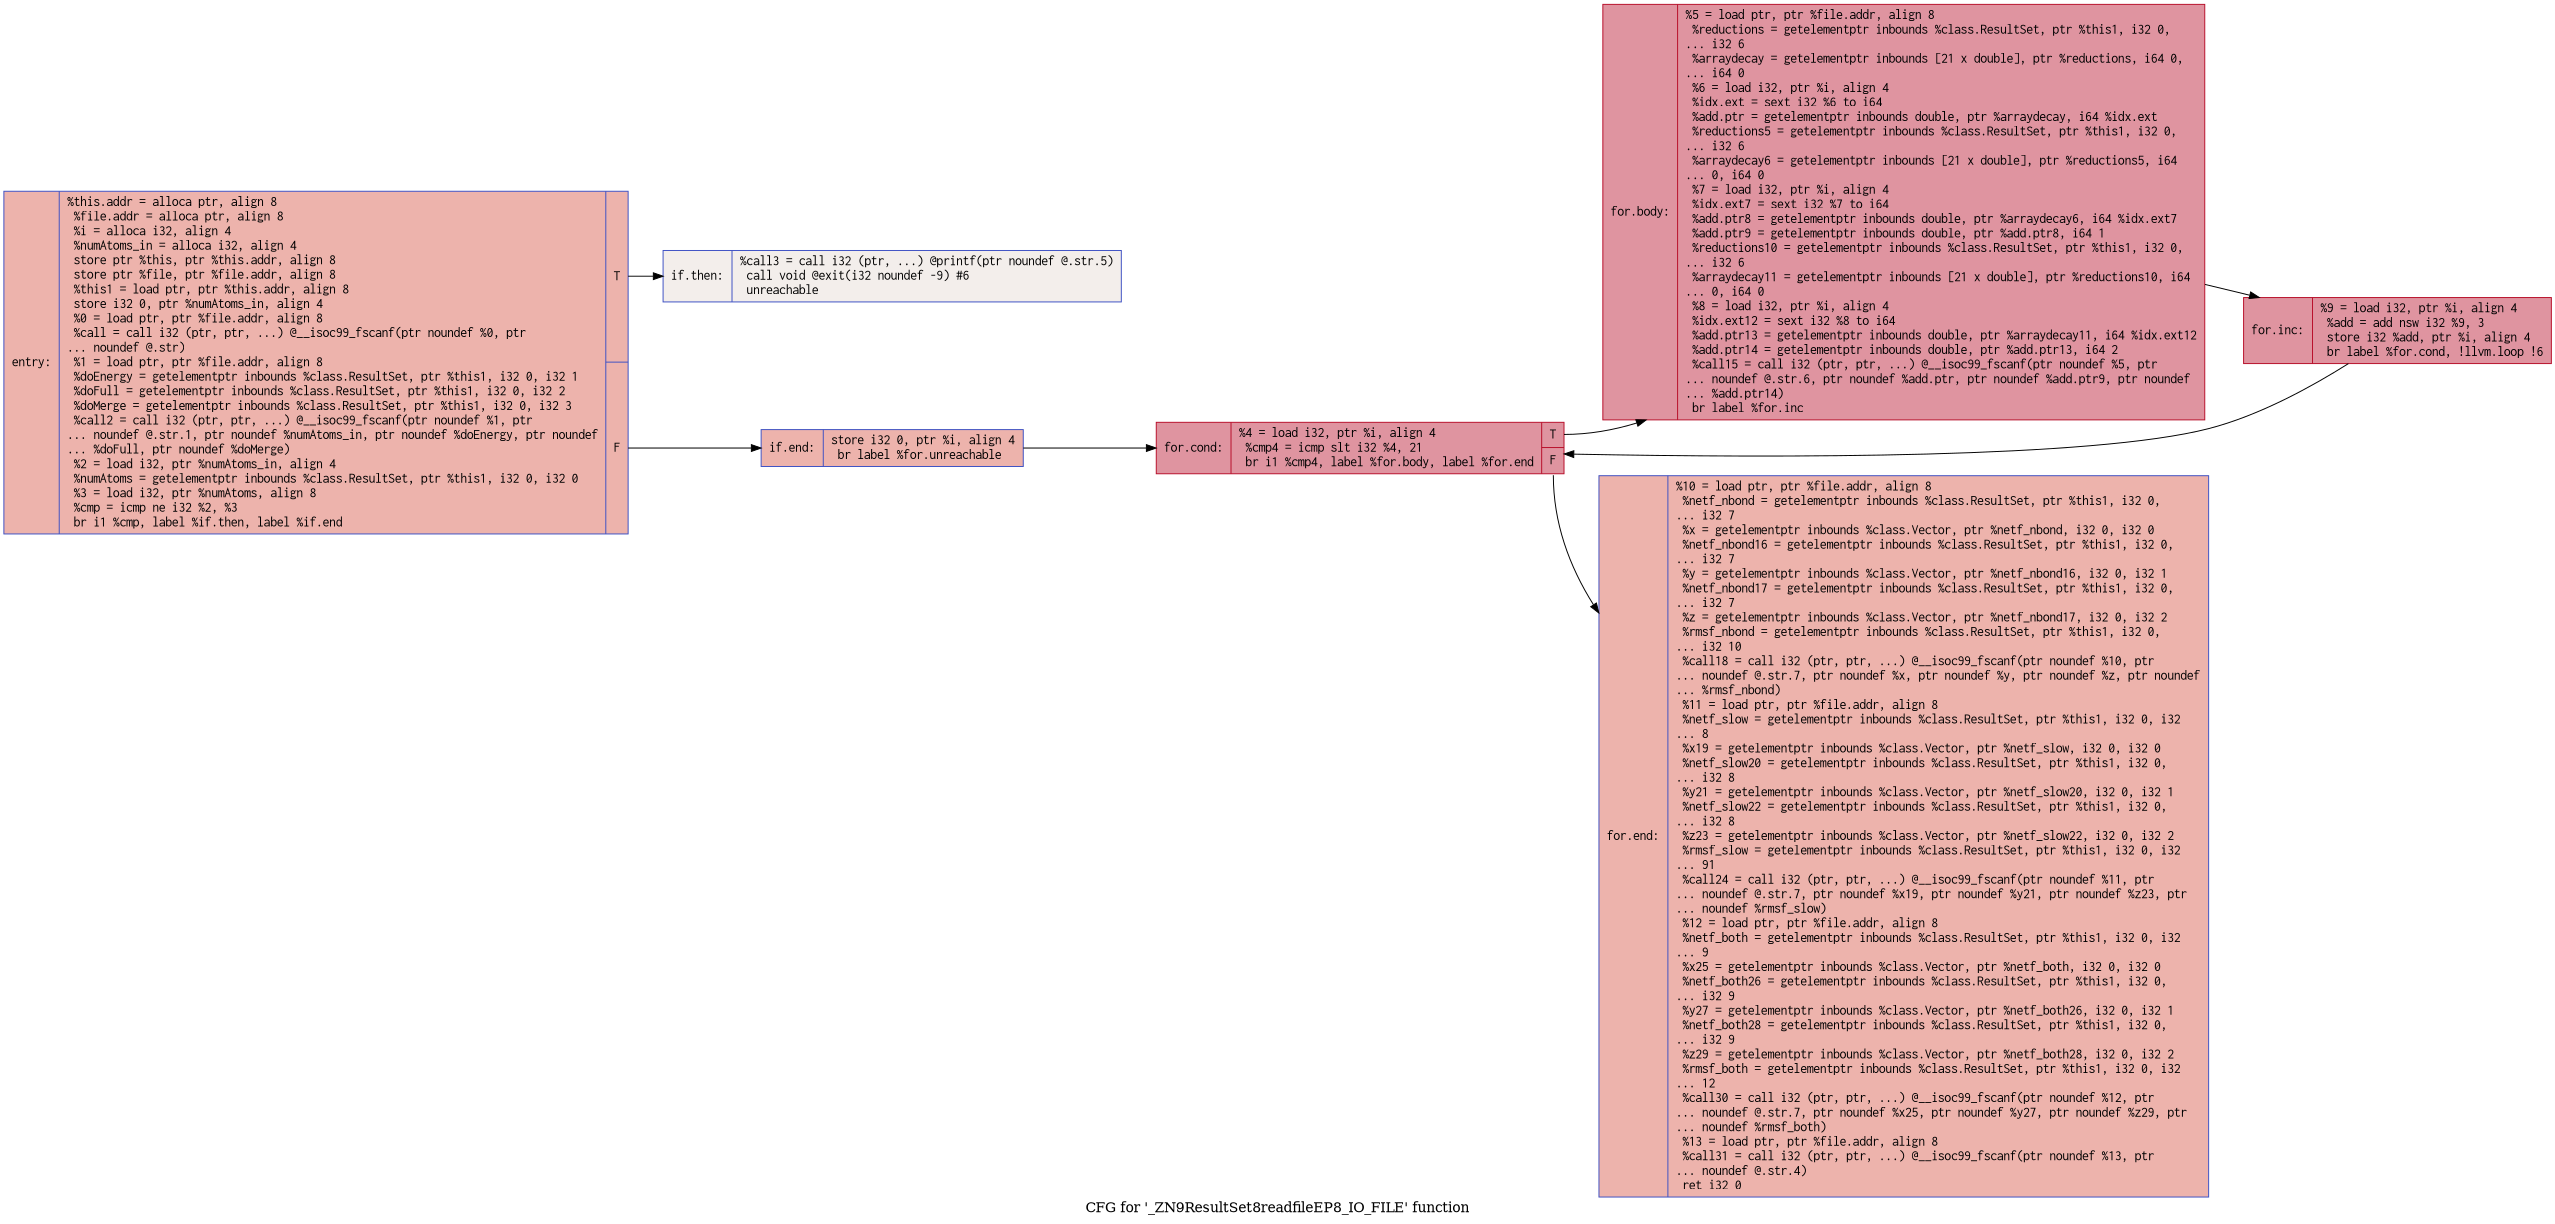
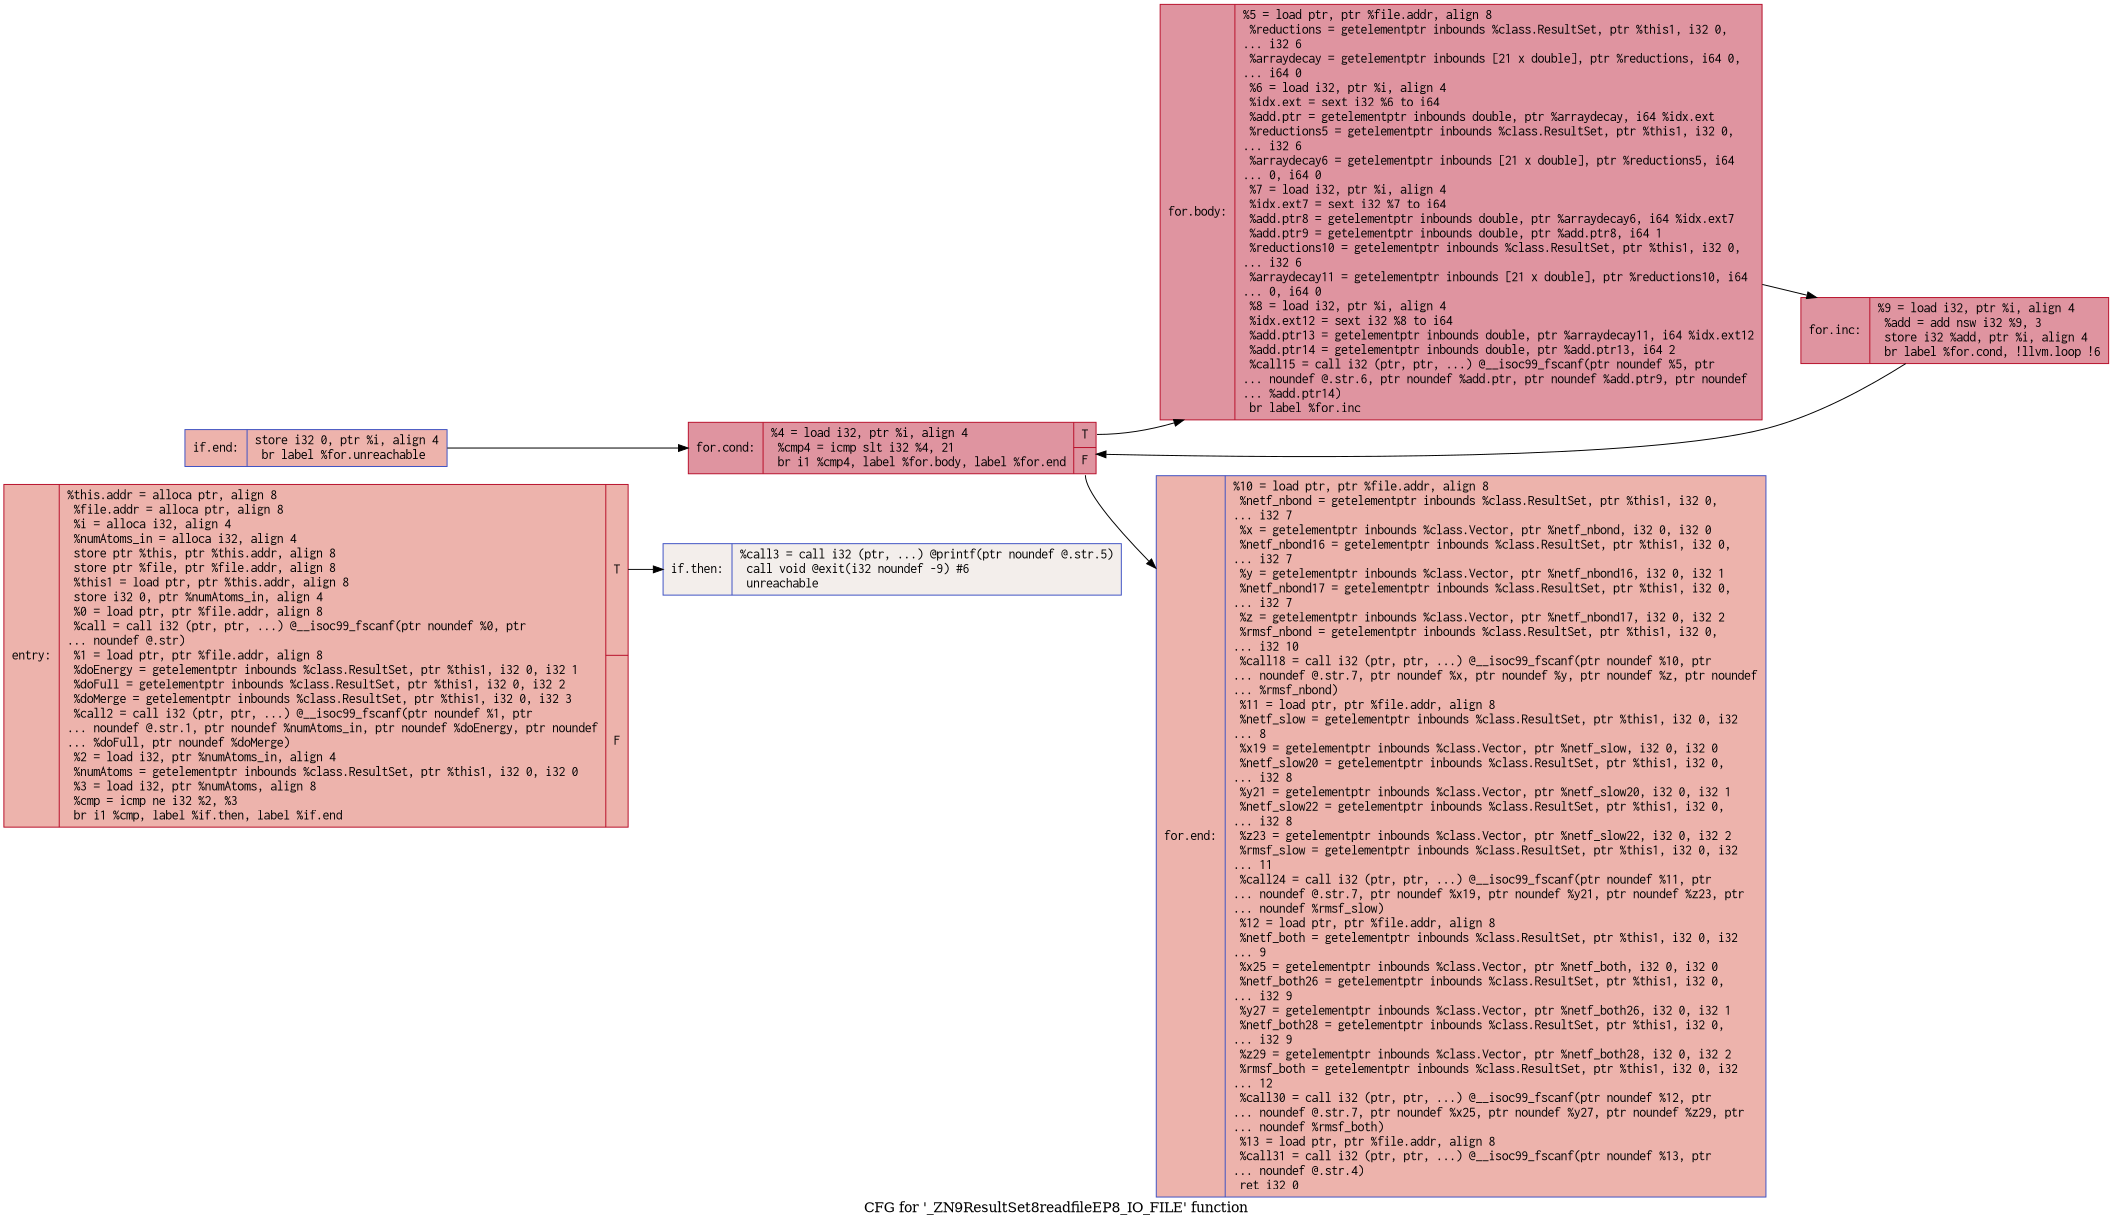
(316, 363) -> (316, 656)
(690, 448) -> none
(1696, 865) -> (1253, 865)
